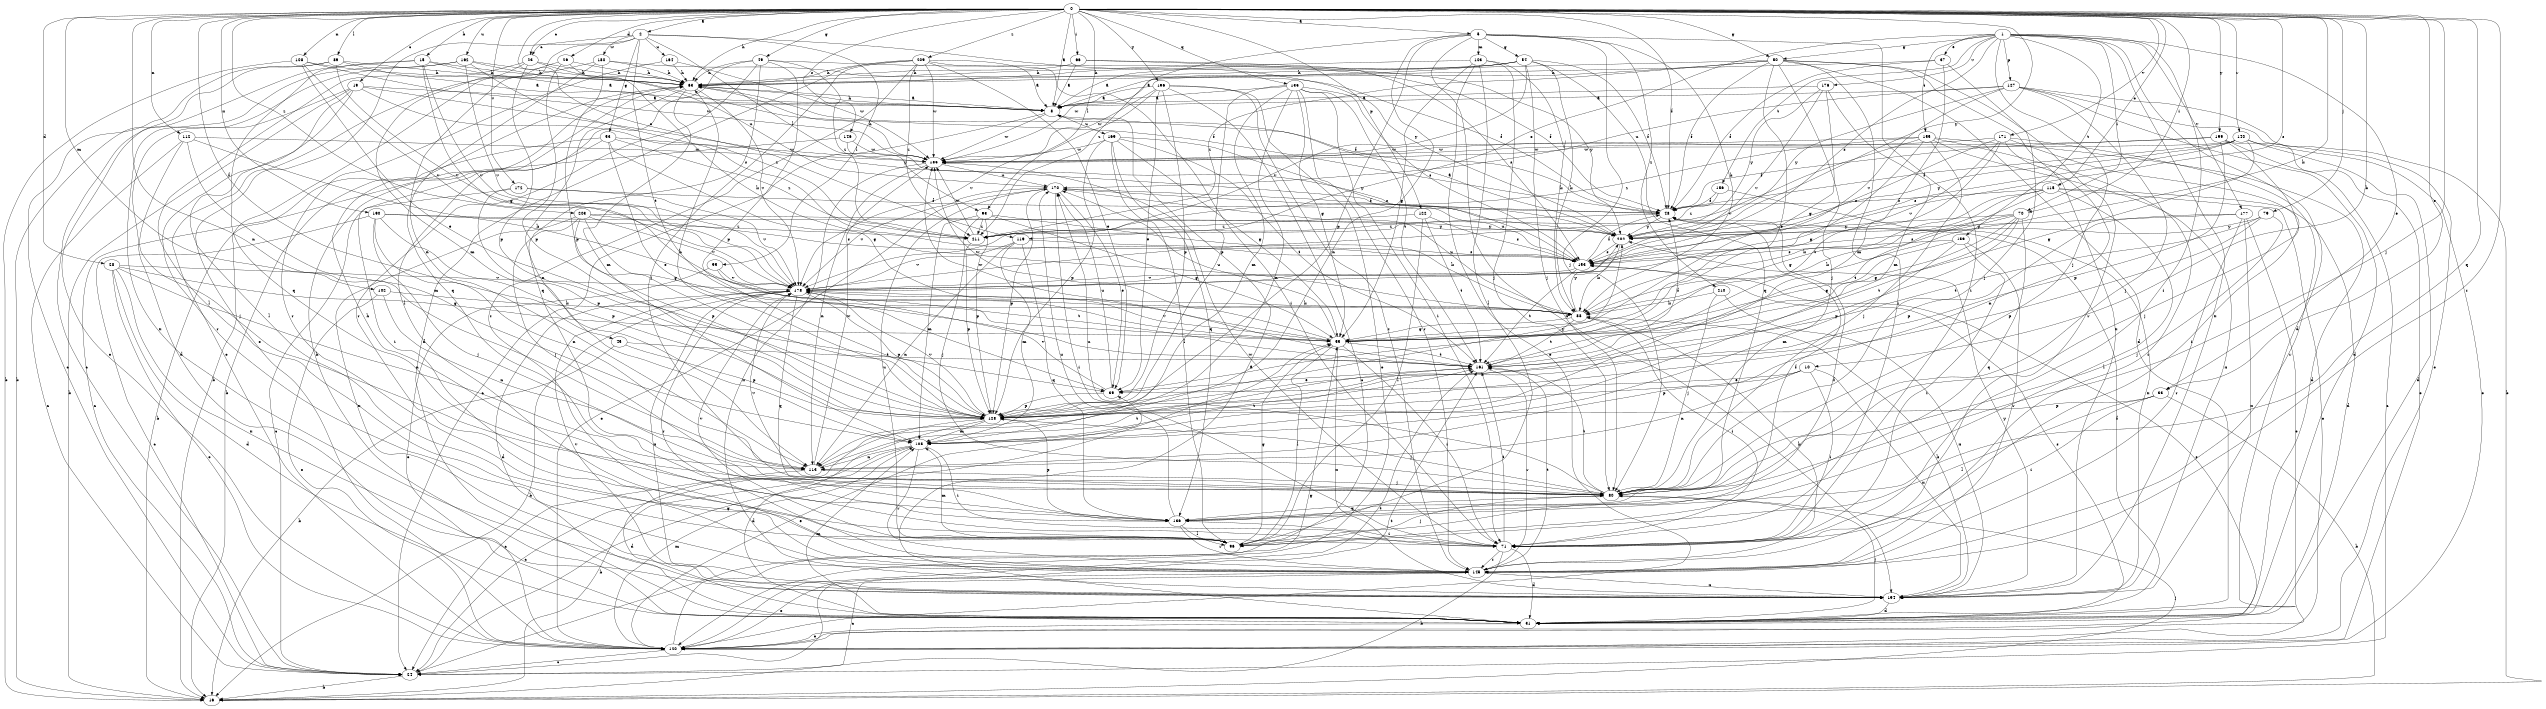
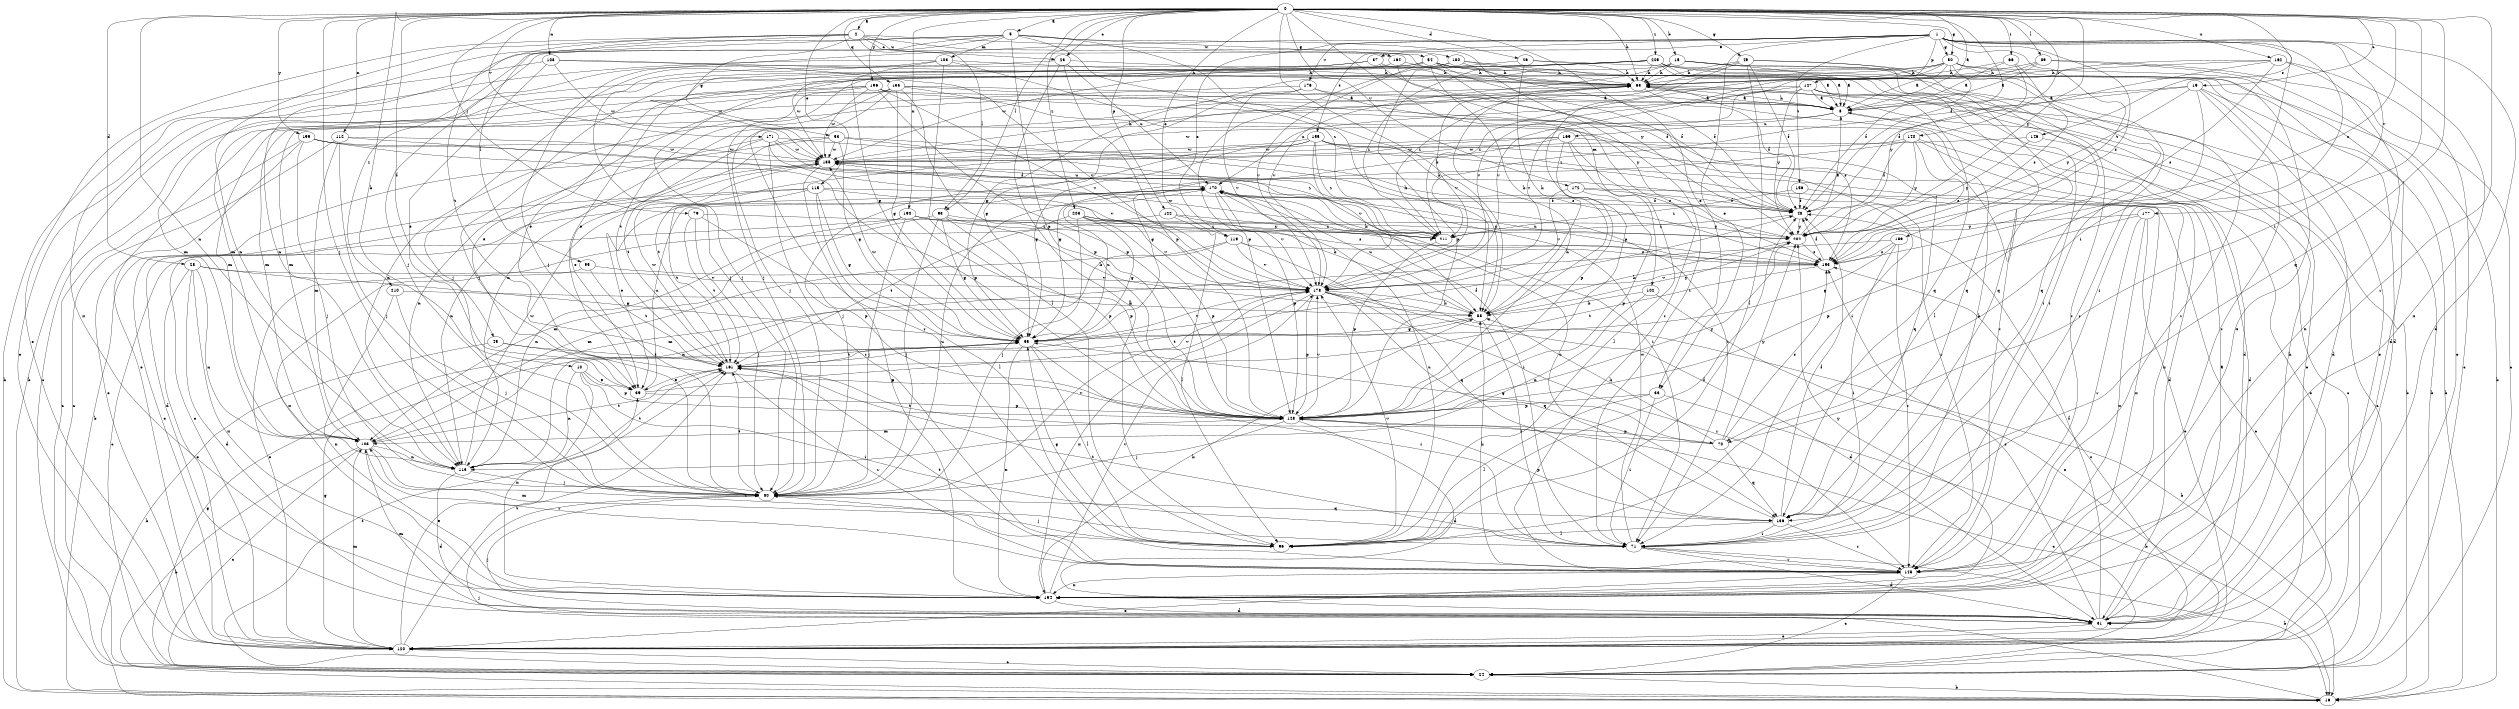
(1552, 366) -> (1516, 427)
